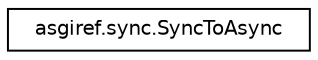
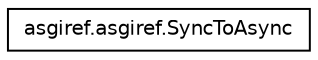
(159, 30) -> (159, 30)
